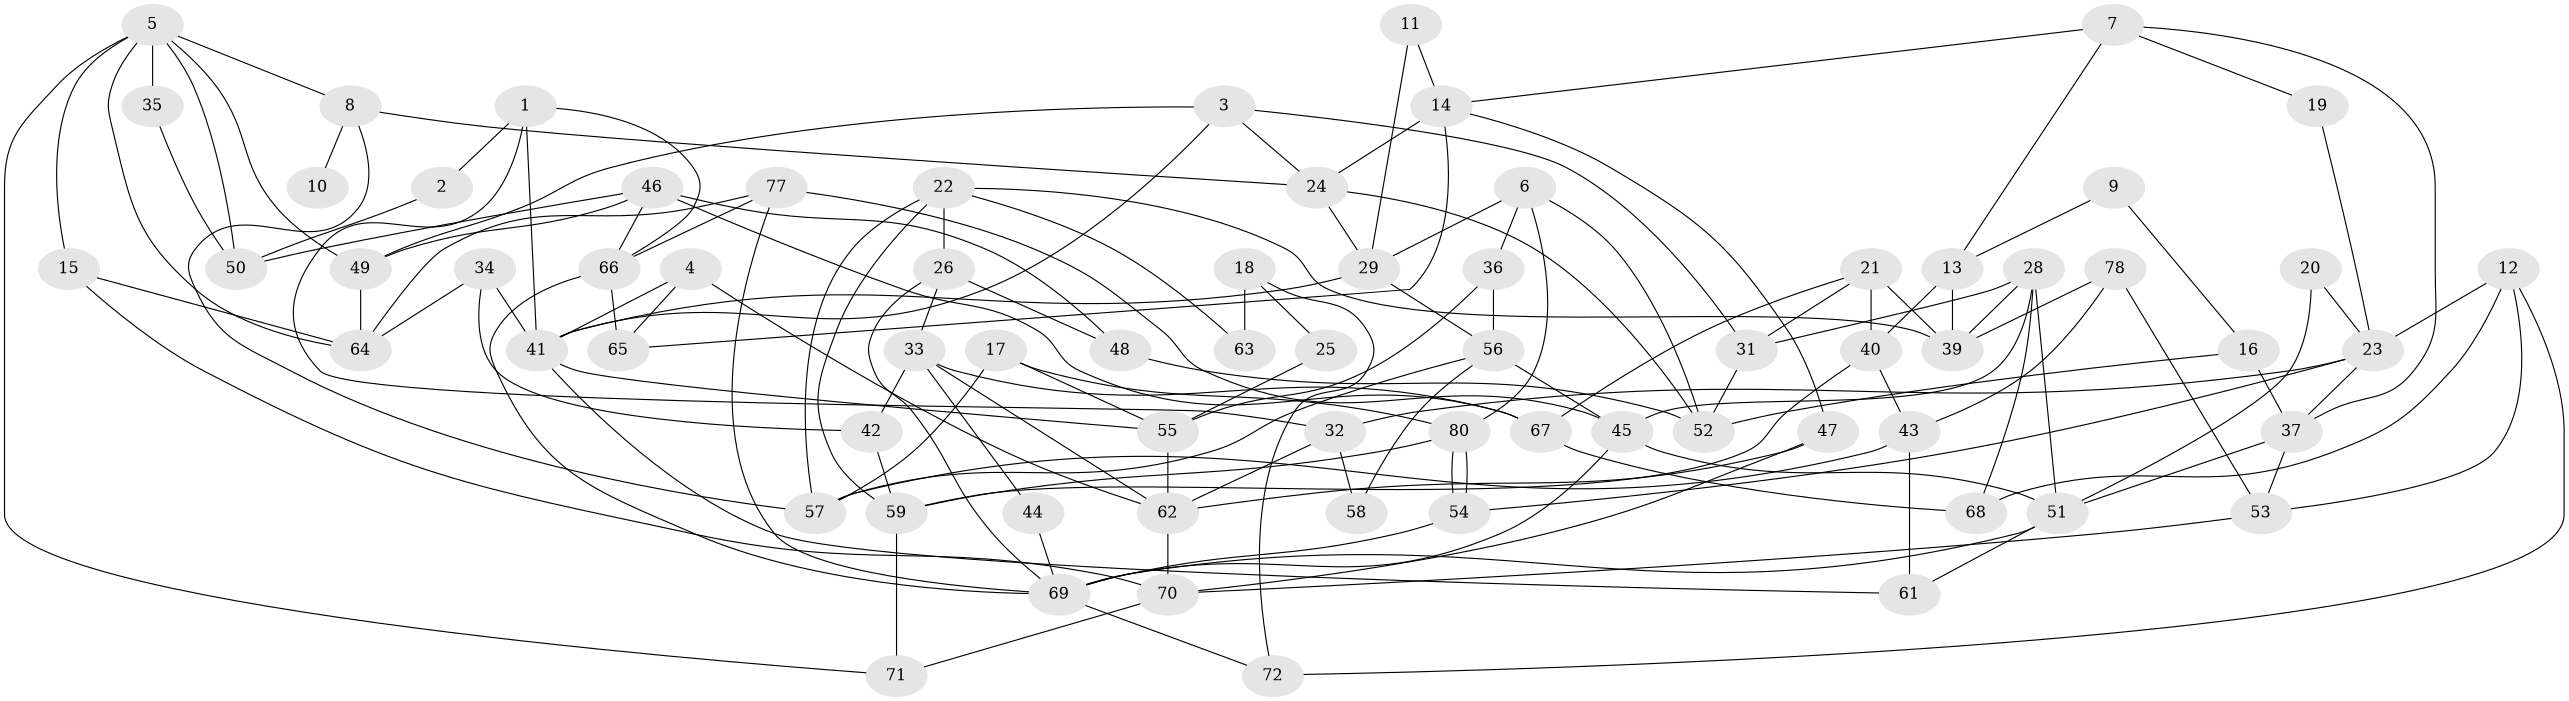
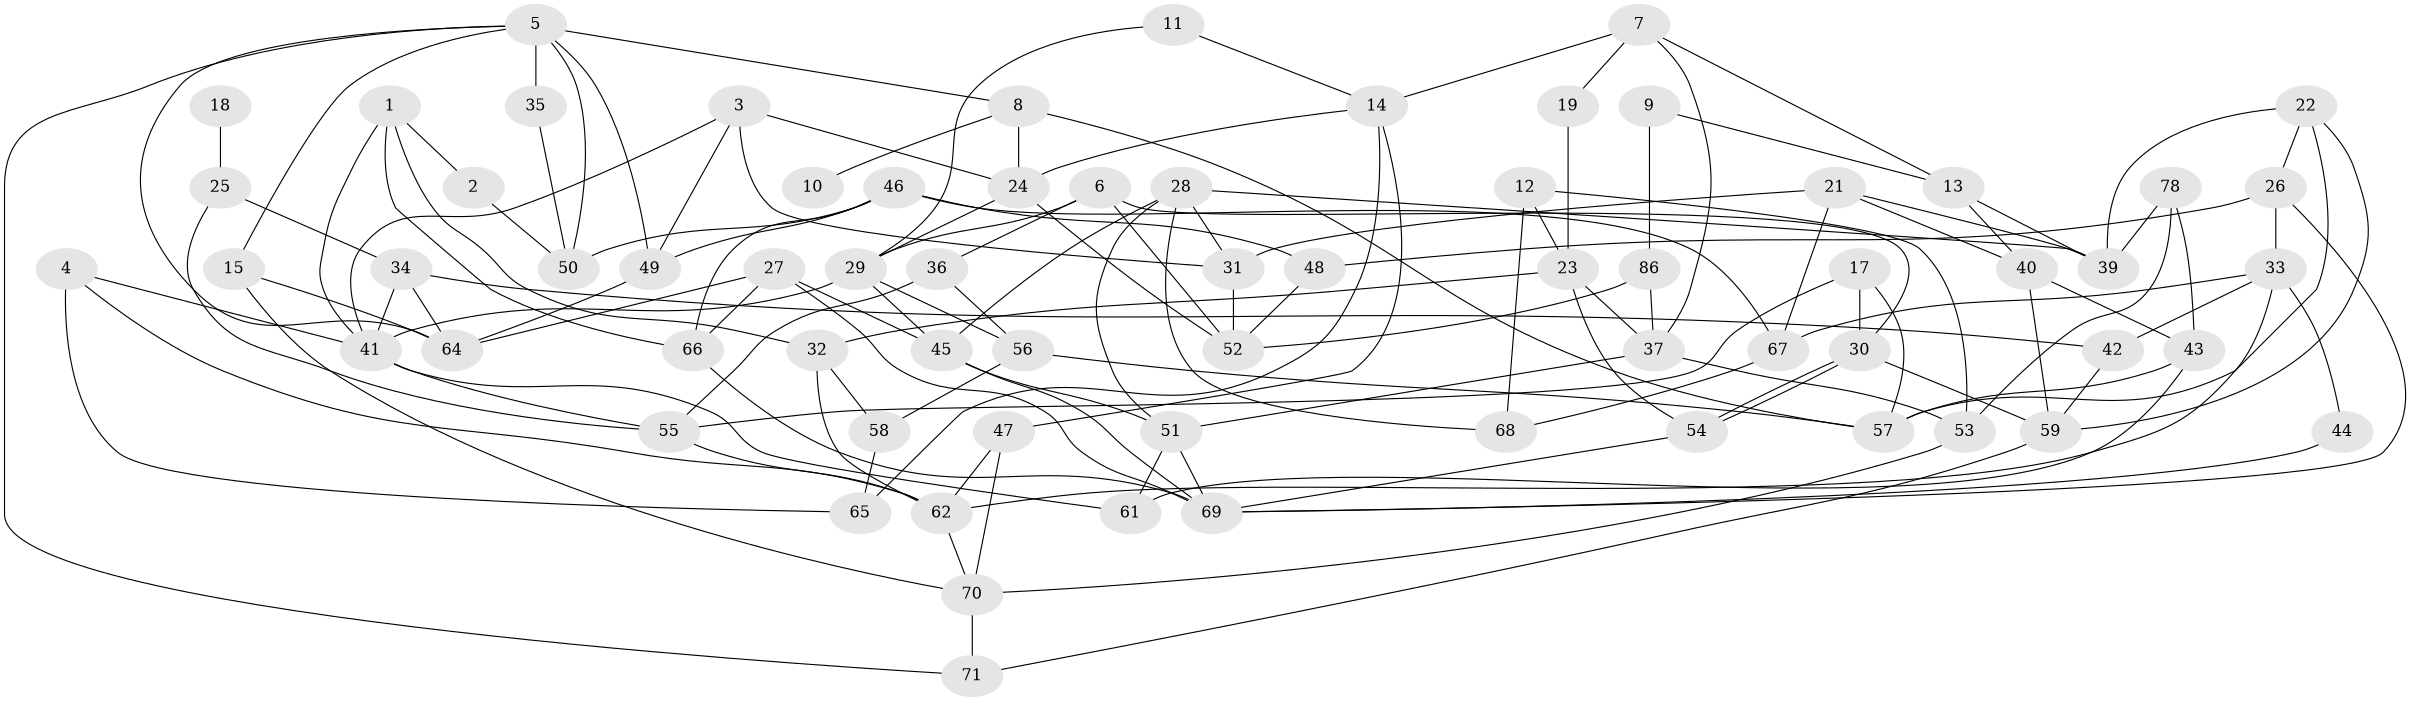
(777, 188) -> (774, 269)
none -> (311, 228)
(2311, 269) -> none
(613, 302) -> (870, 472)
(1245, 350) -> none
(2249, 350) -> (1649, 269)
(1541, 381) -> (894, 305)
(1460, 432) -> (1860, 350)
(1273, 676) -> none
